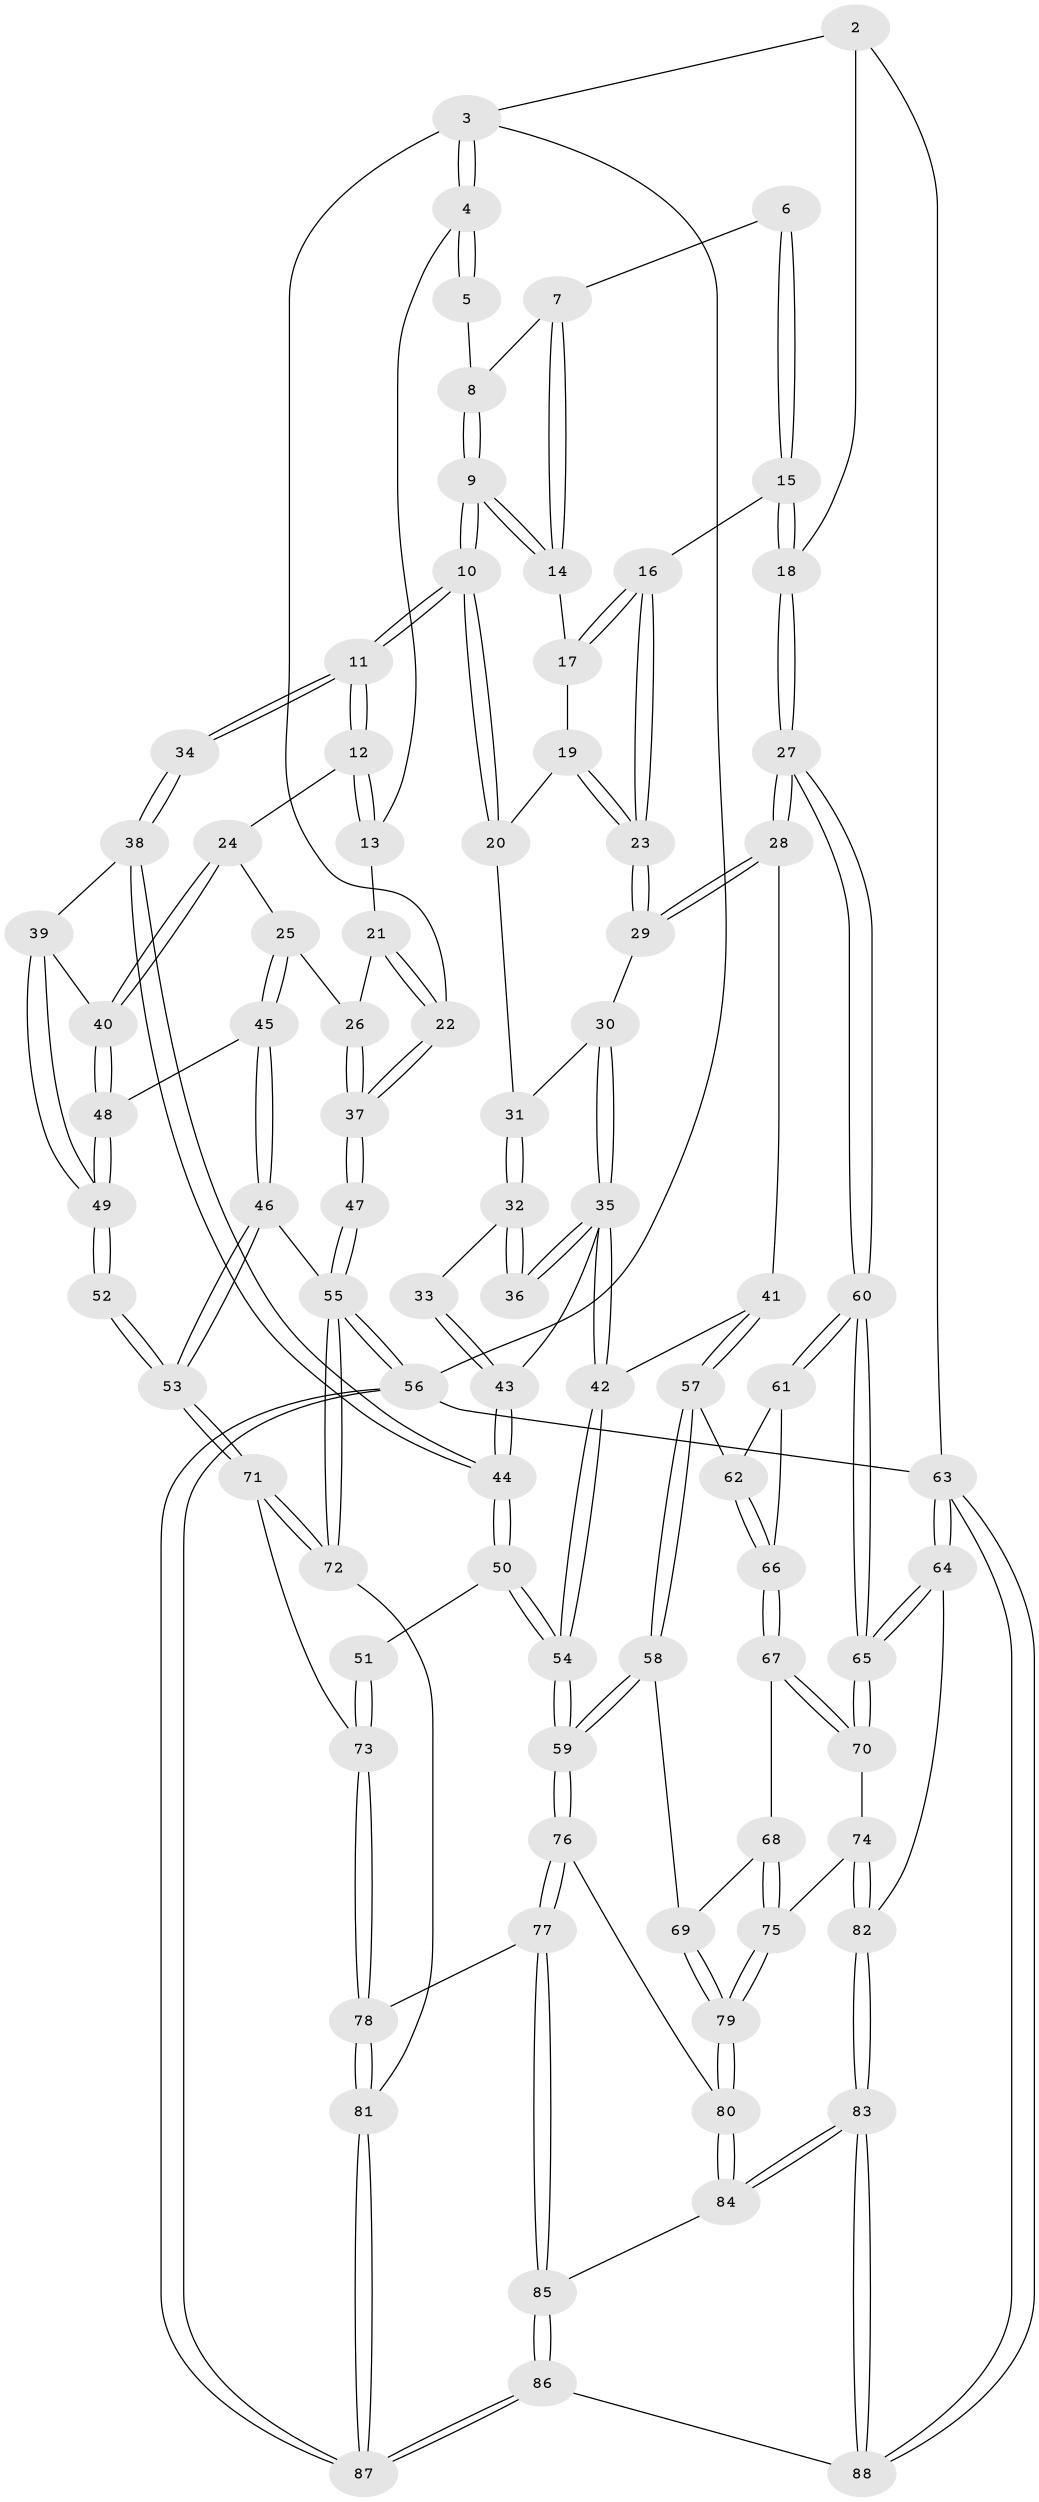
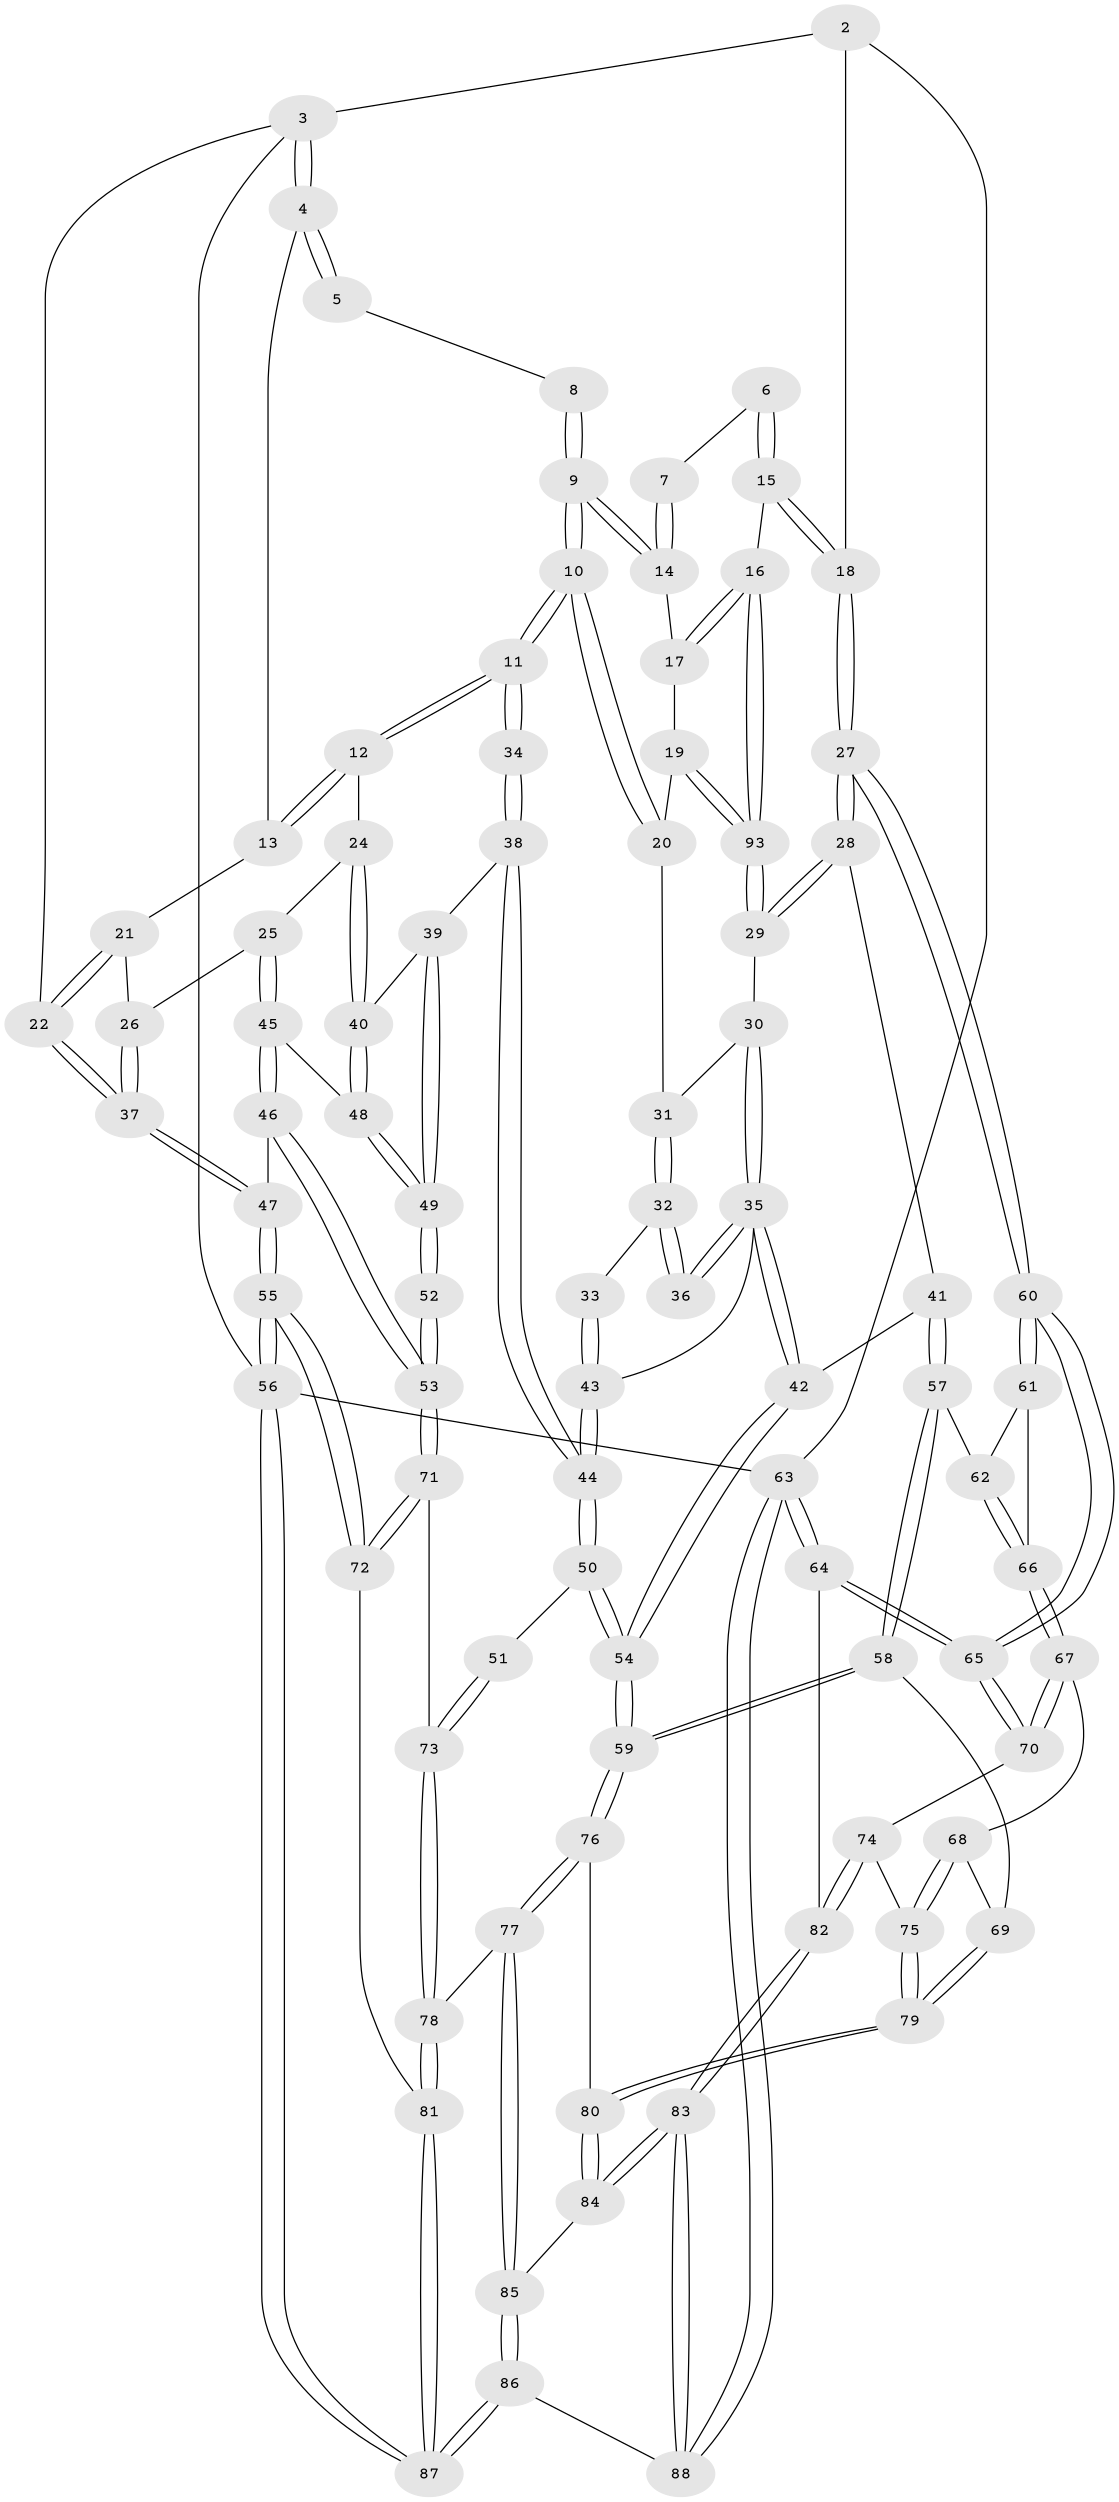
(515, 345) -> none
(640, 843) -> (755, 843)
(299, 1251) -> (268, 1160)
